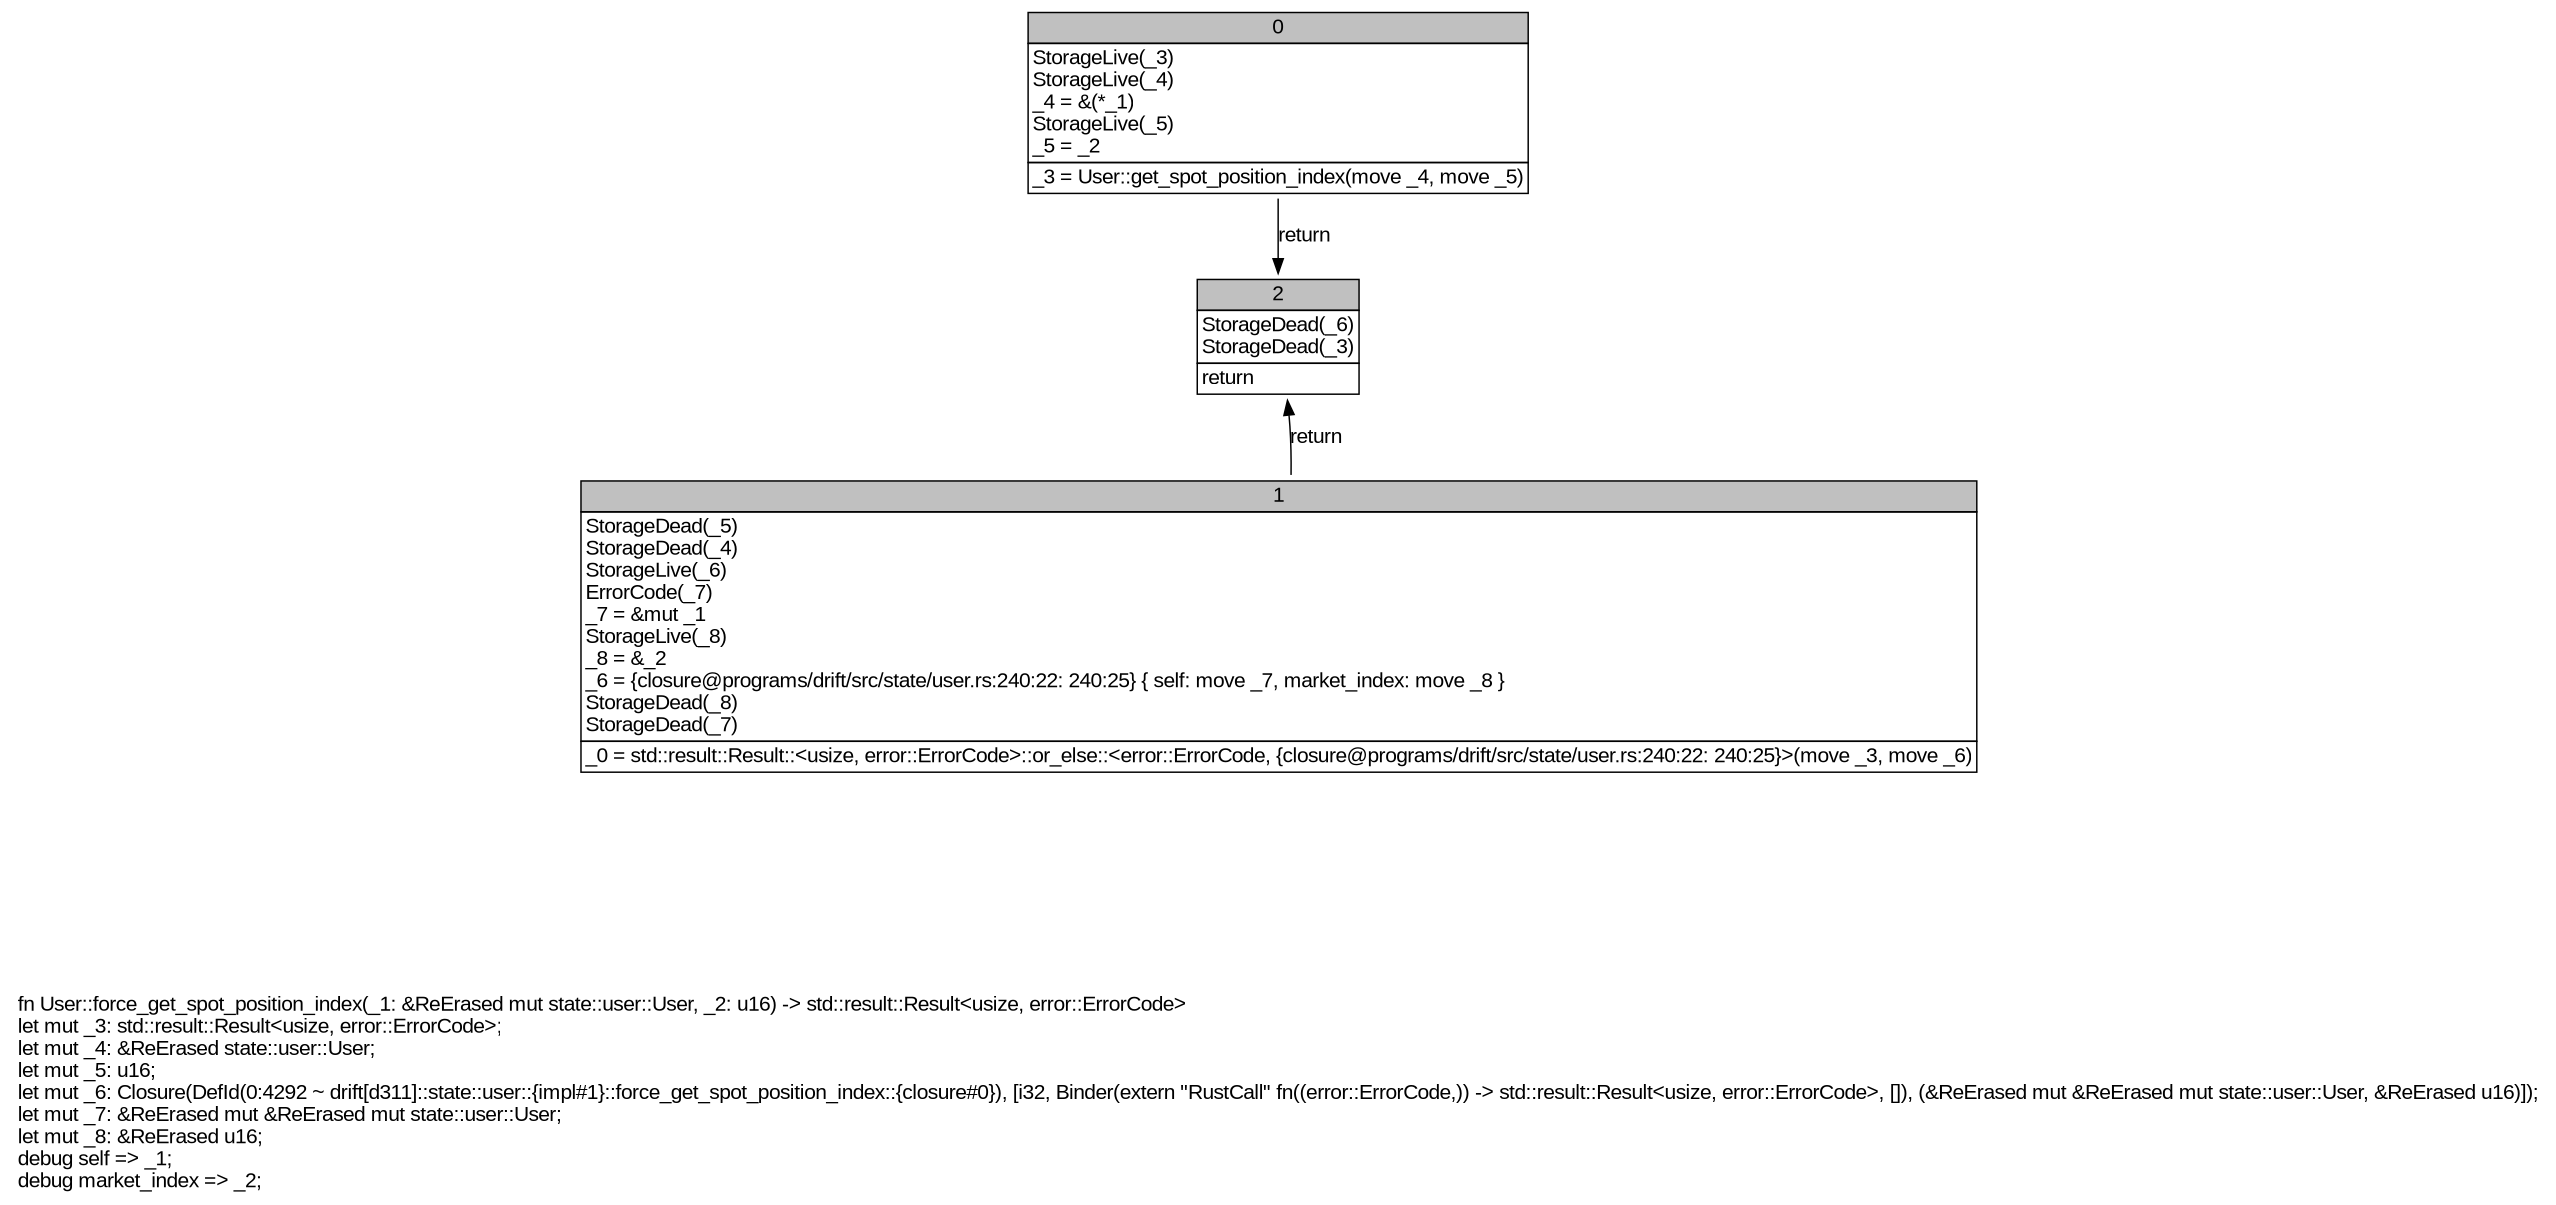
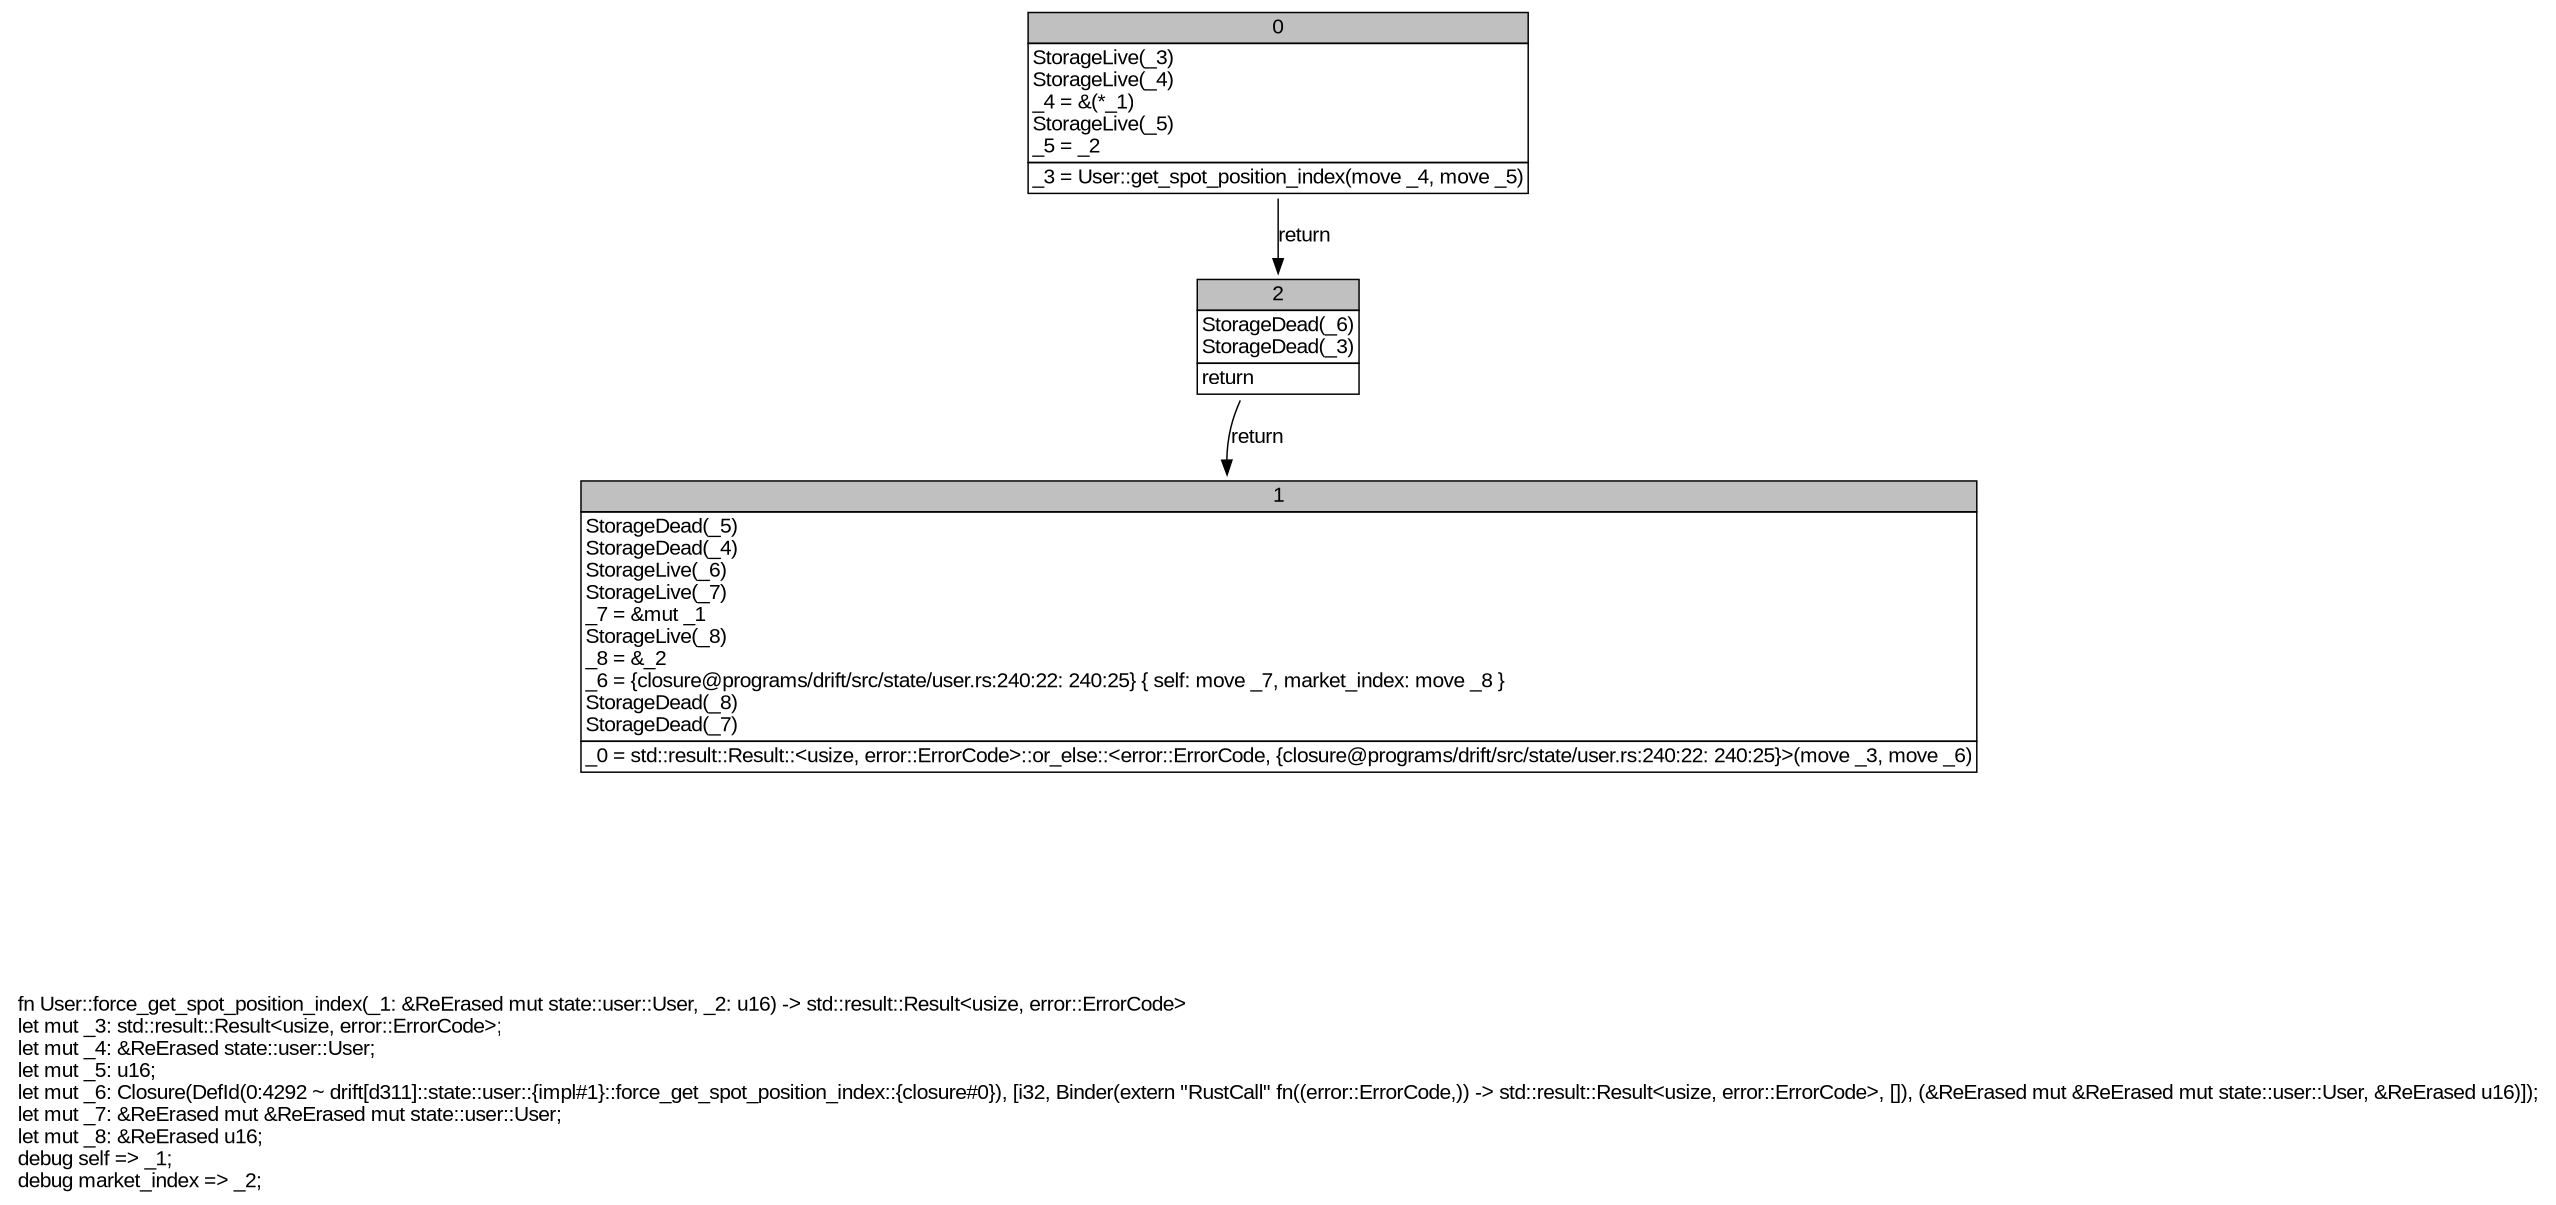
(1291, 445) -> (1230, 429)
(649, 593) -> (657, 593)
